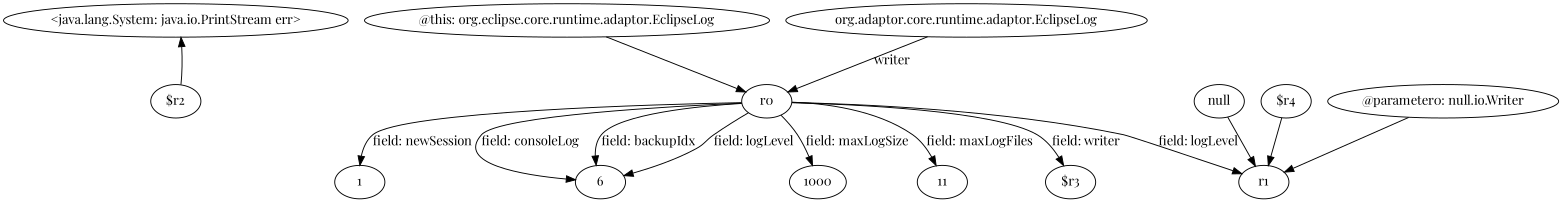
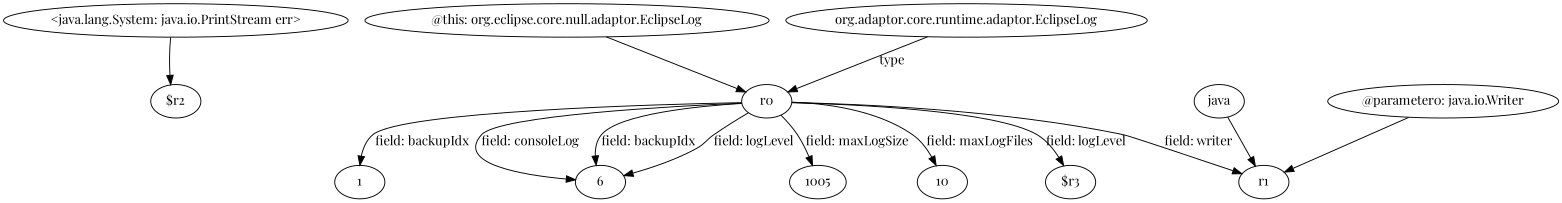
(567, 20) -> (567, 20)
(892, 61) -> (892, 61)
(182, 66) -> (170, 56)
(1219, 101) -> (1219, 101)
(1286, 101) -> none
(1443, 101) -> (1443, 101)
(423, 142) -> (423, 142)
(1086, 142) -> (1086, 142)
(1198, 142) -> (1198, 142)
(818, 182) -> (818, 182)
(942, 182) -> (942, 182)
